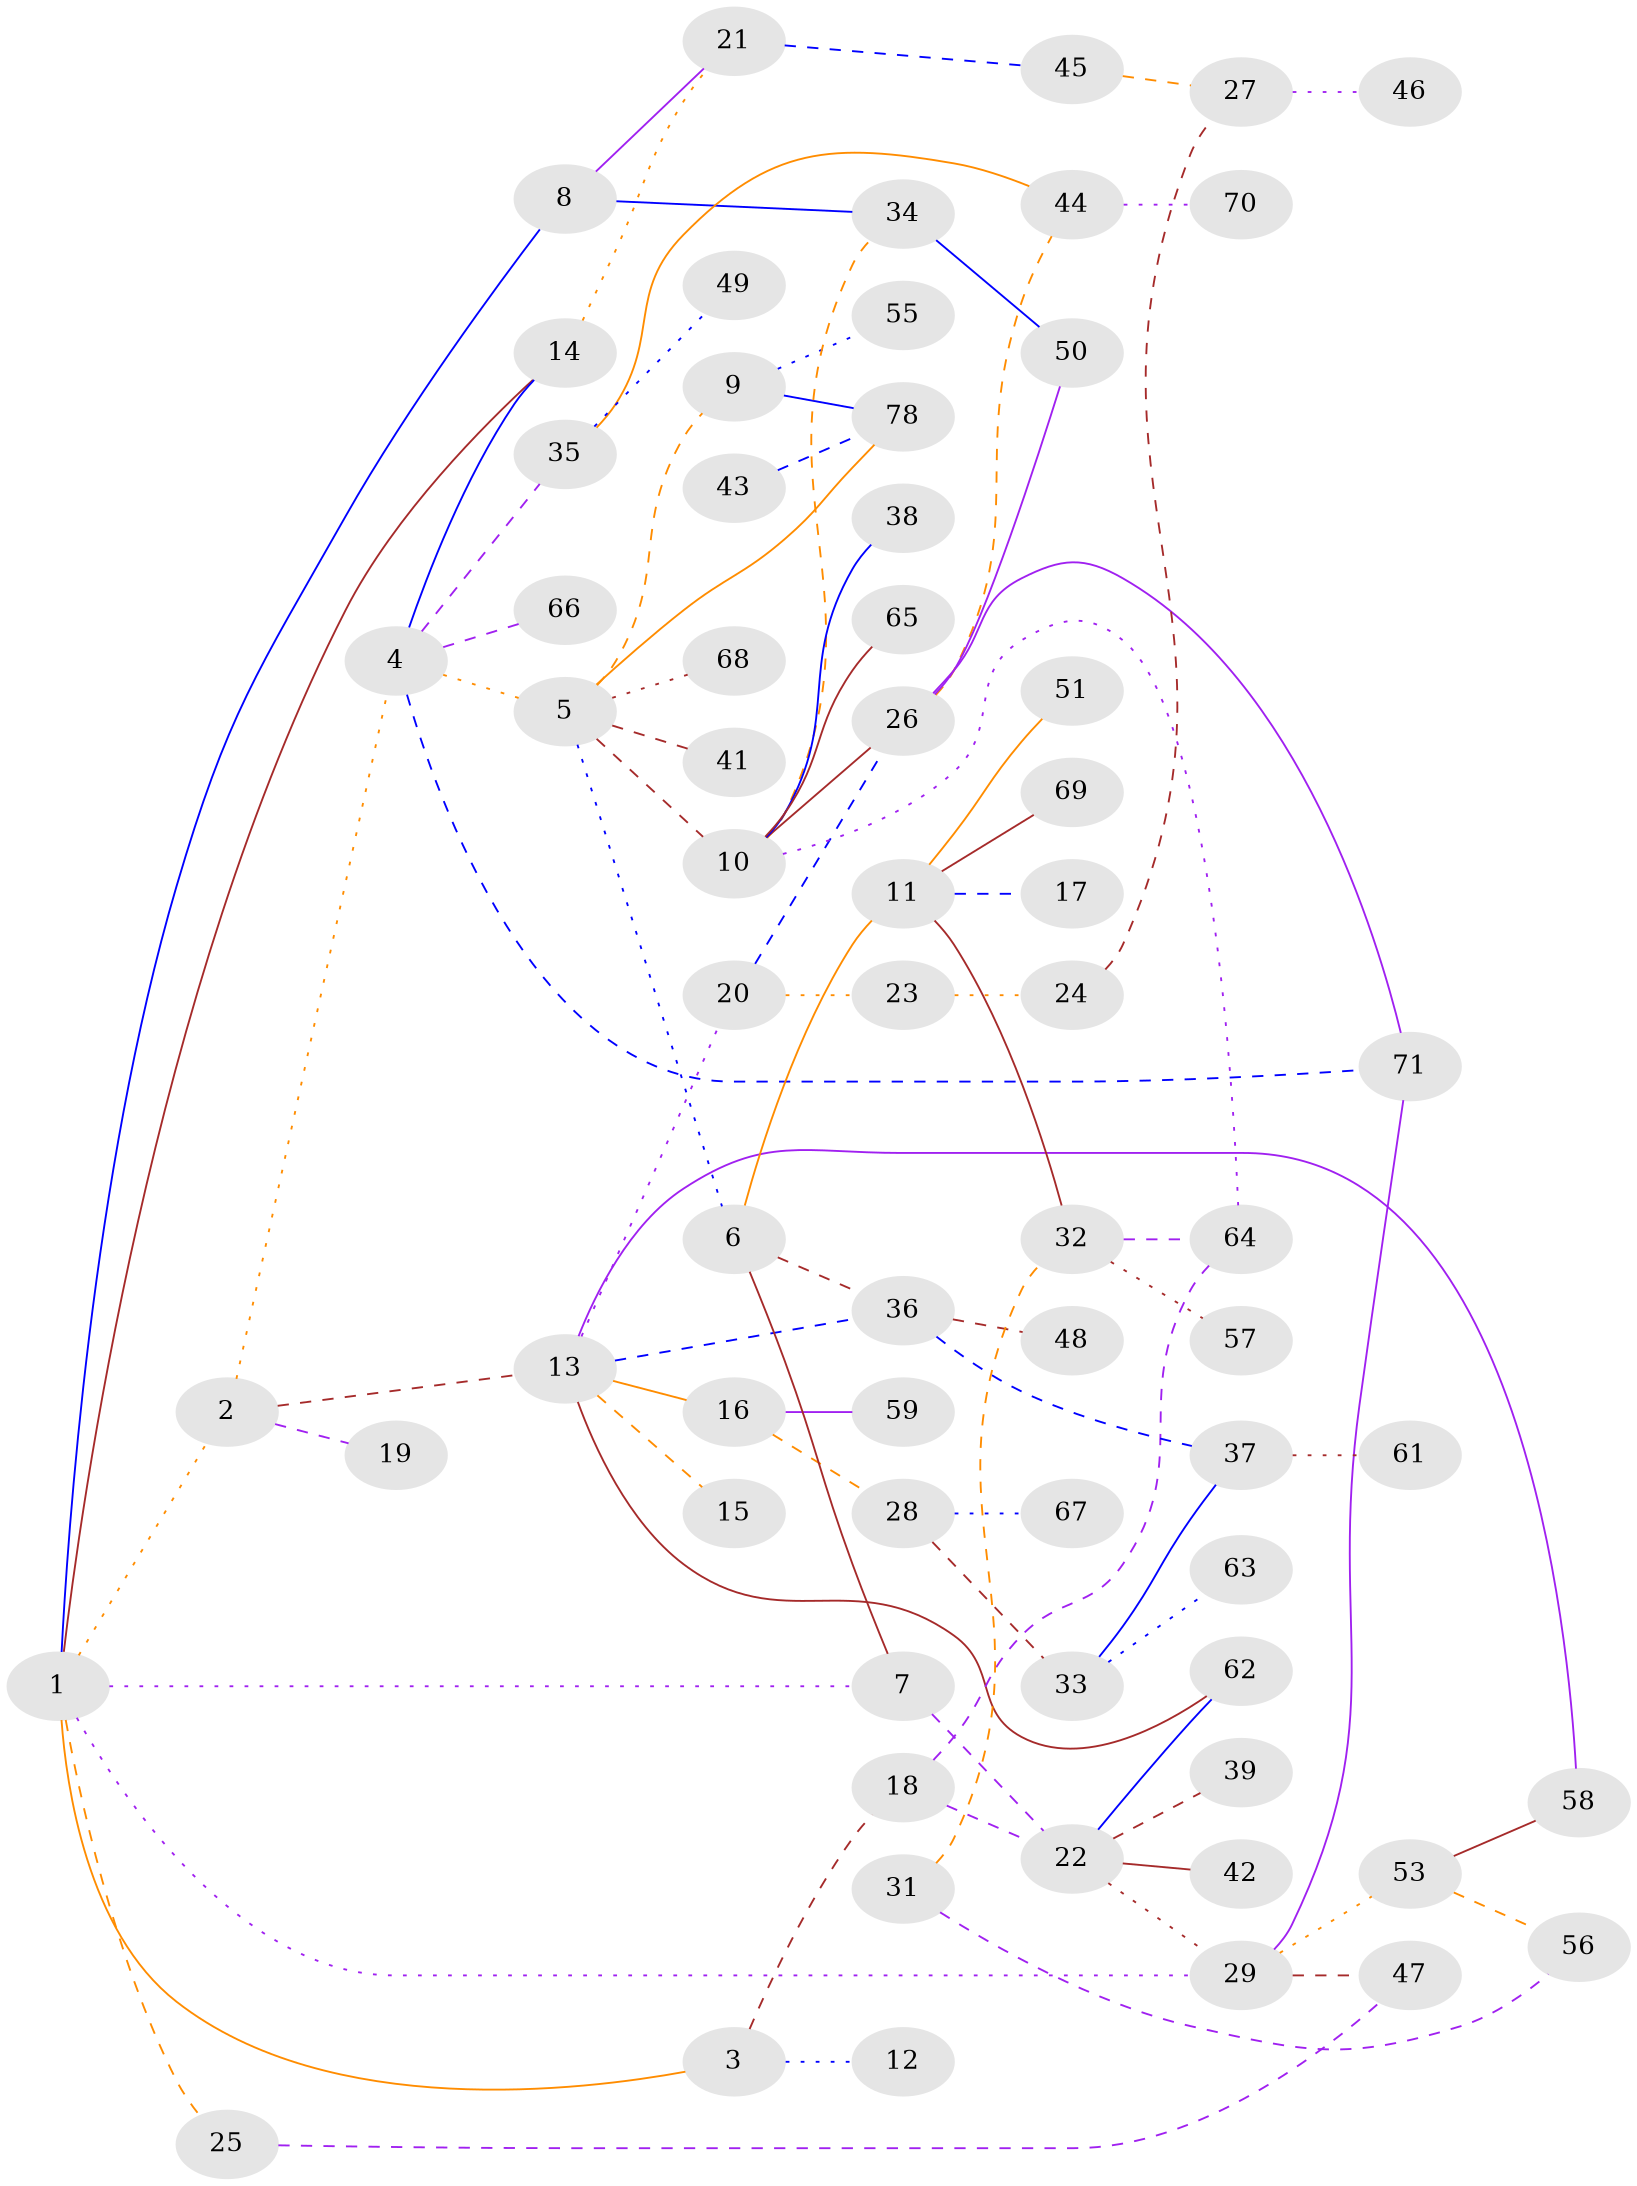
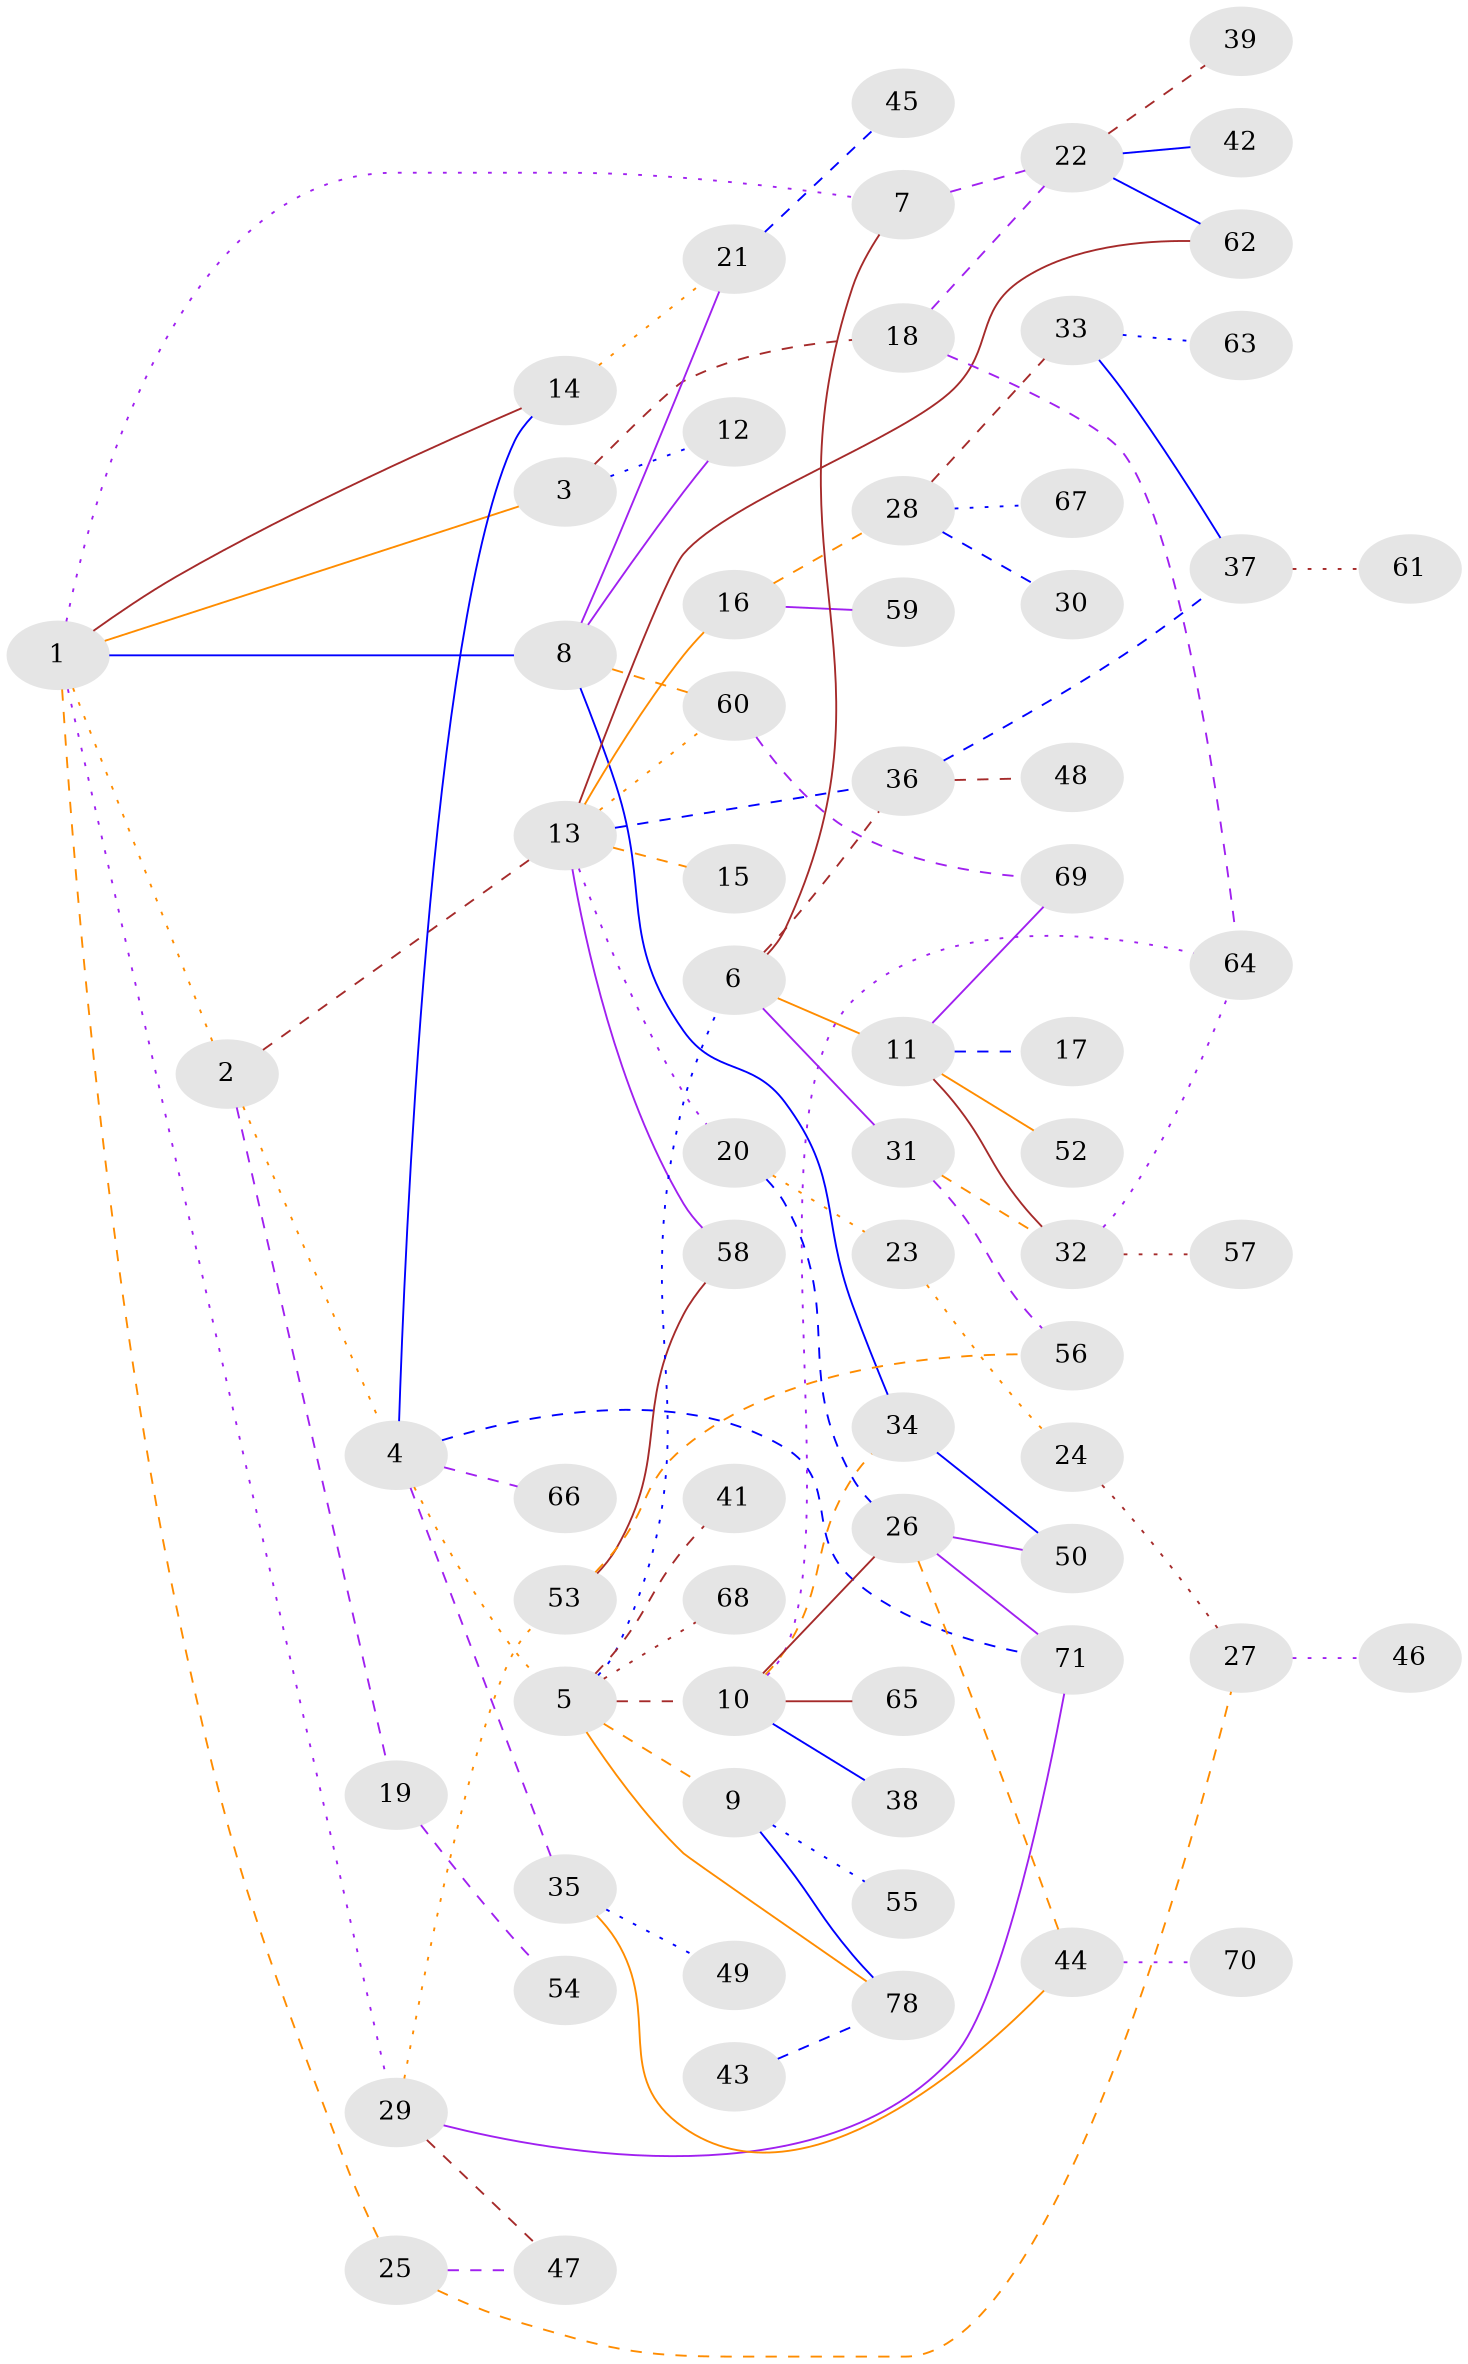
(1157, 81) -> (1015, 2271)
none -> (647, 542)
(1162, 546) -> (1162, 1555)
none -> (1072, 605)
(1072, 691) -> (1072, 1153)
none -> (734, 706)
(988, 843) -> (988, 965)
none -> (807, 1055)
(1157, 1239) -> (1174, 1117)
(1157, 1867) -> (1157, 150)
(1157, 1917) -> none
none -> (565, 1990)
